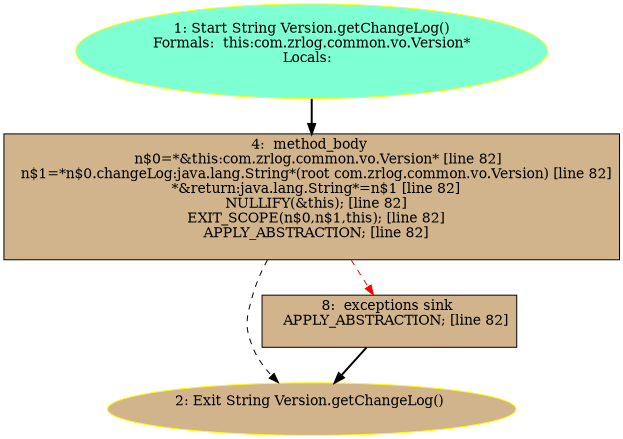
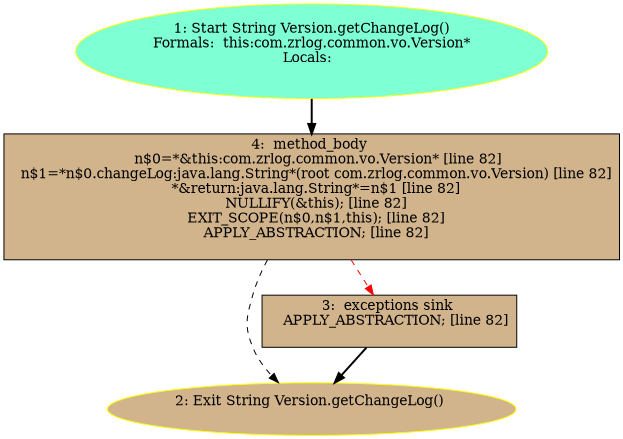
(389, 321) -> (389, 321)
